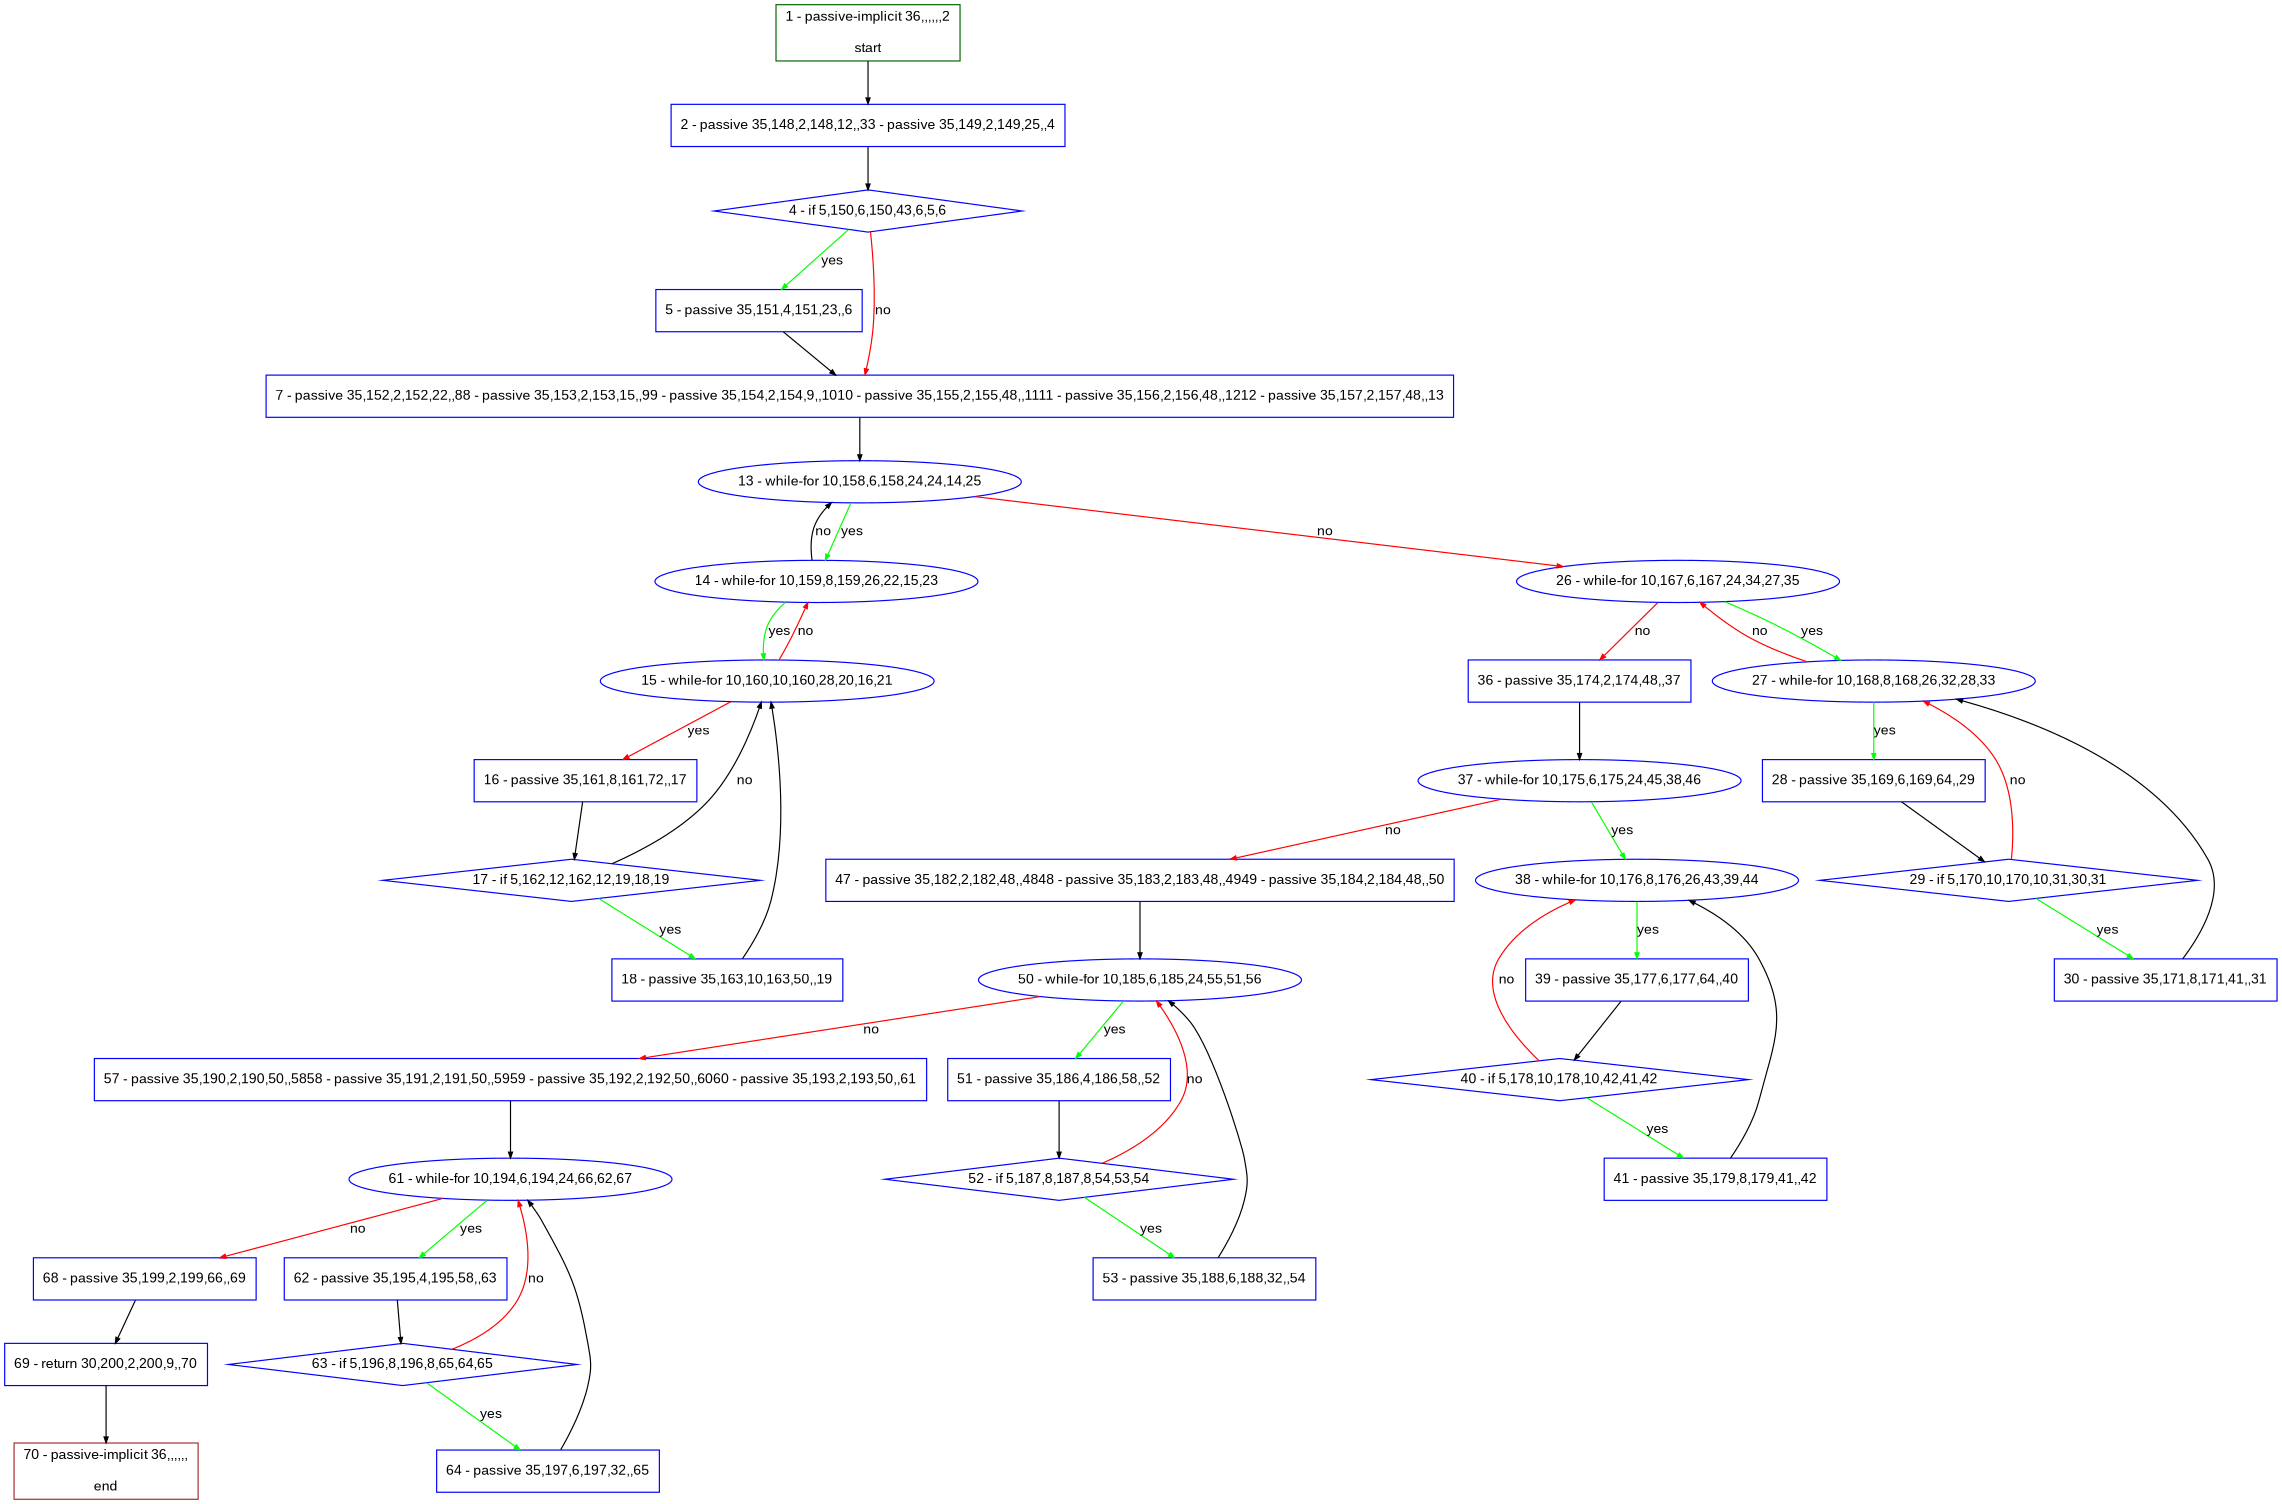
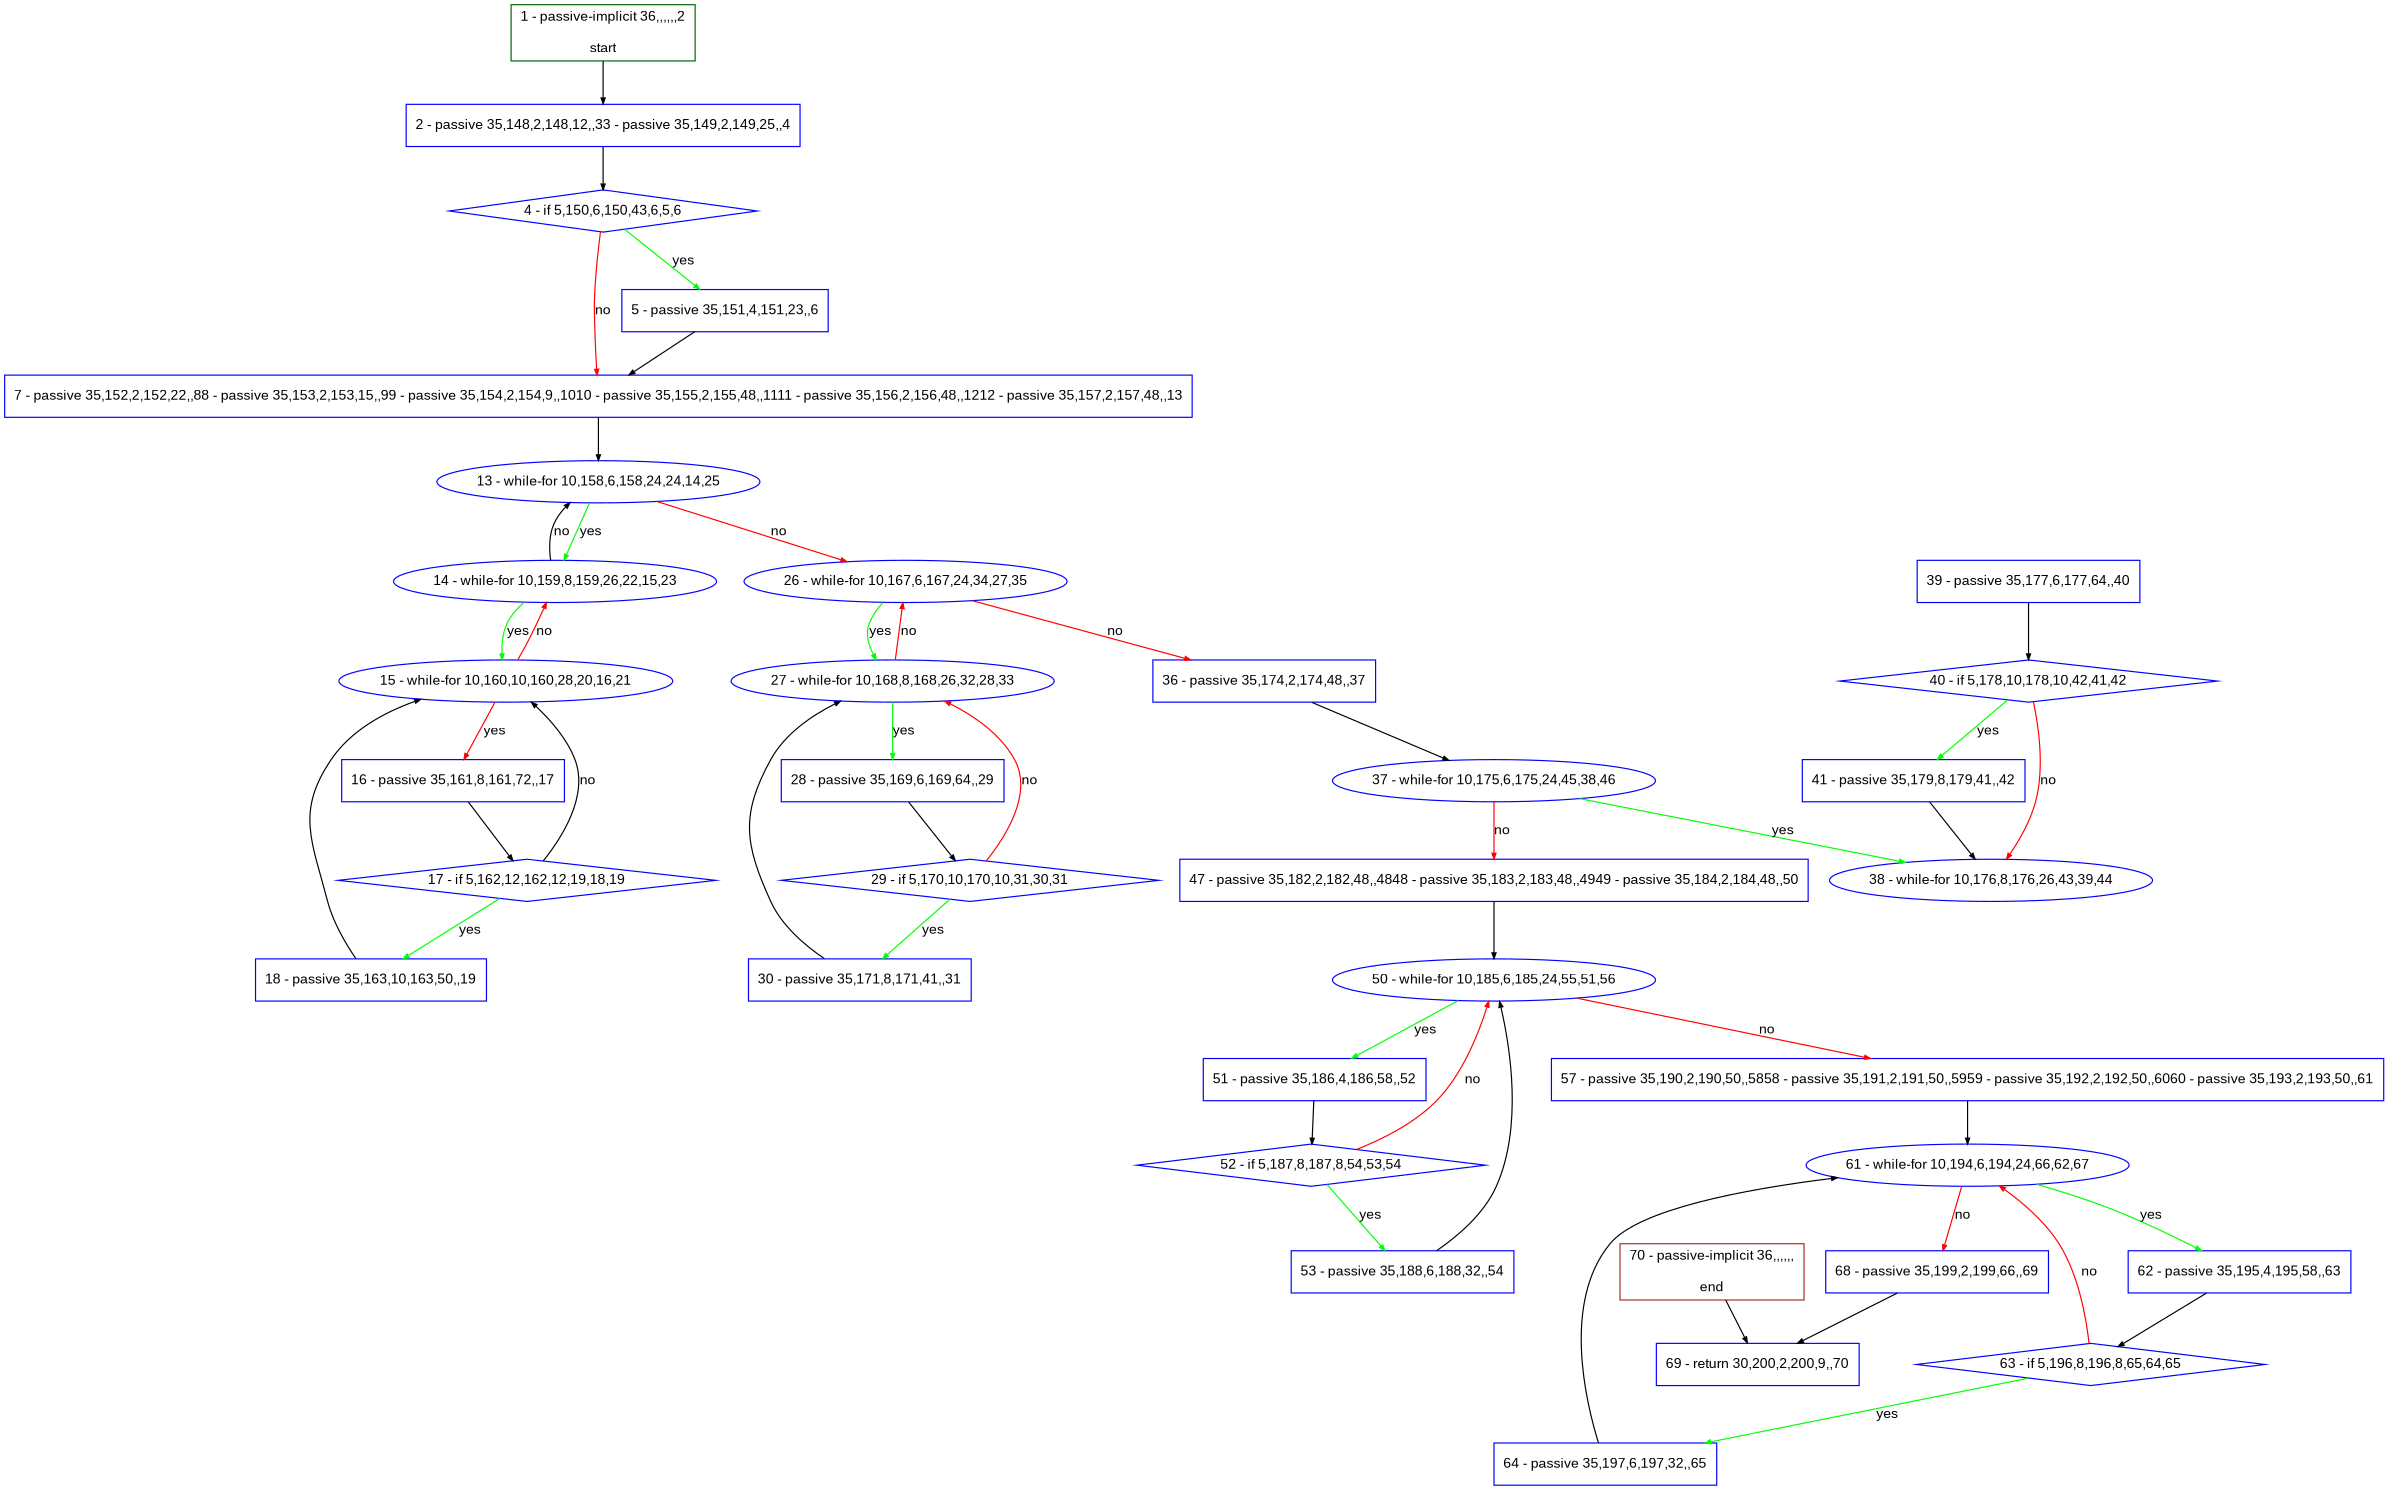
(1637, 927) -> none
(106, 1411) -> (1735, 1319)
